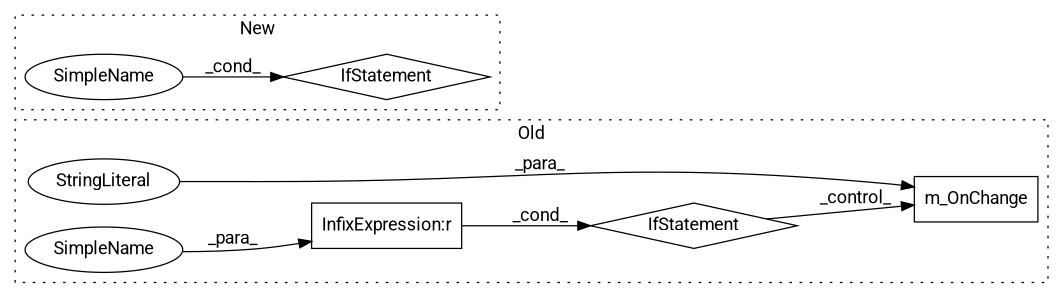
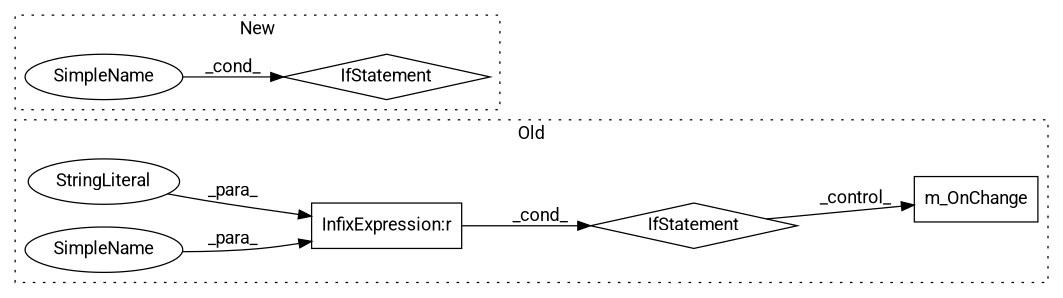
(541, 175) -> (233, 205)
